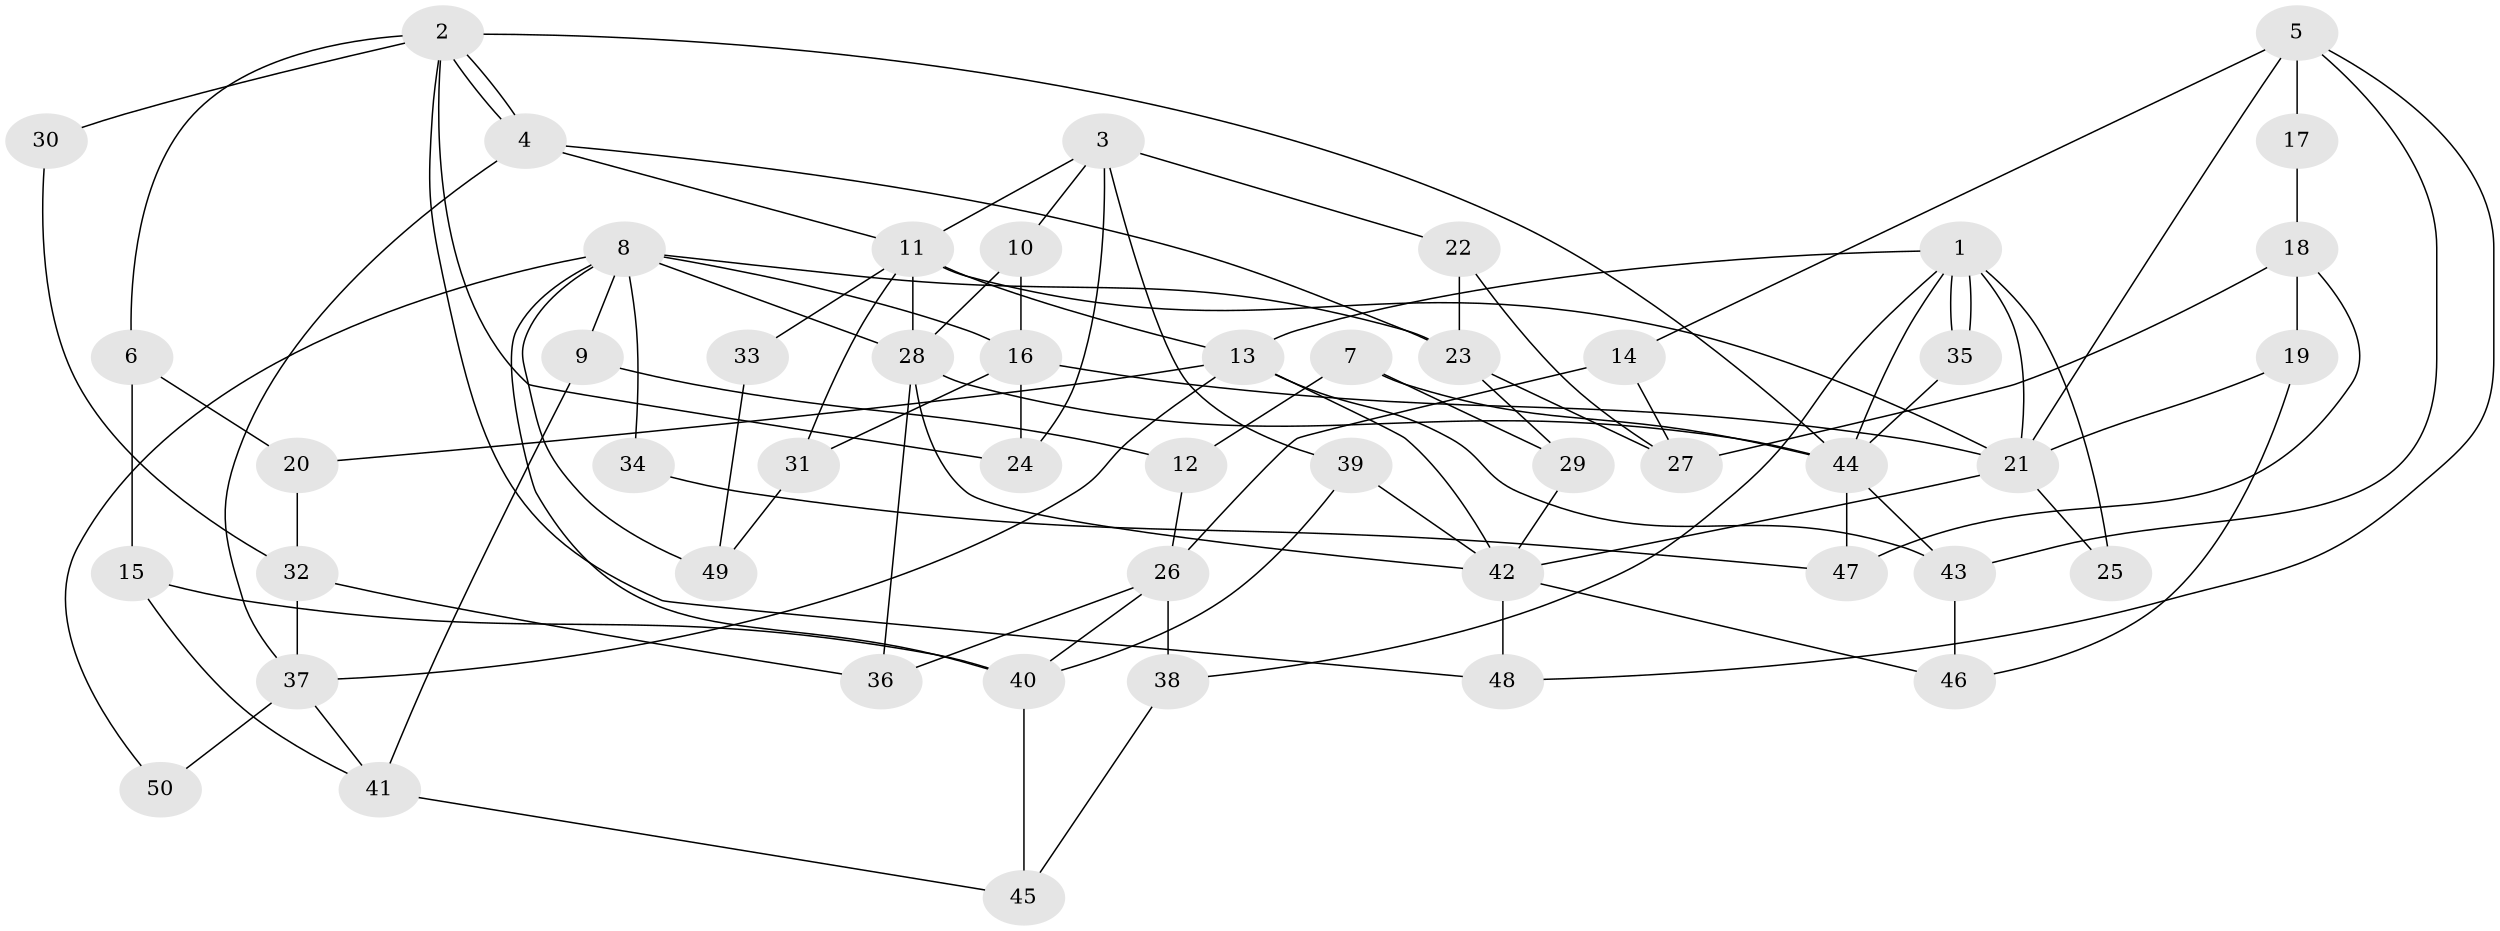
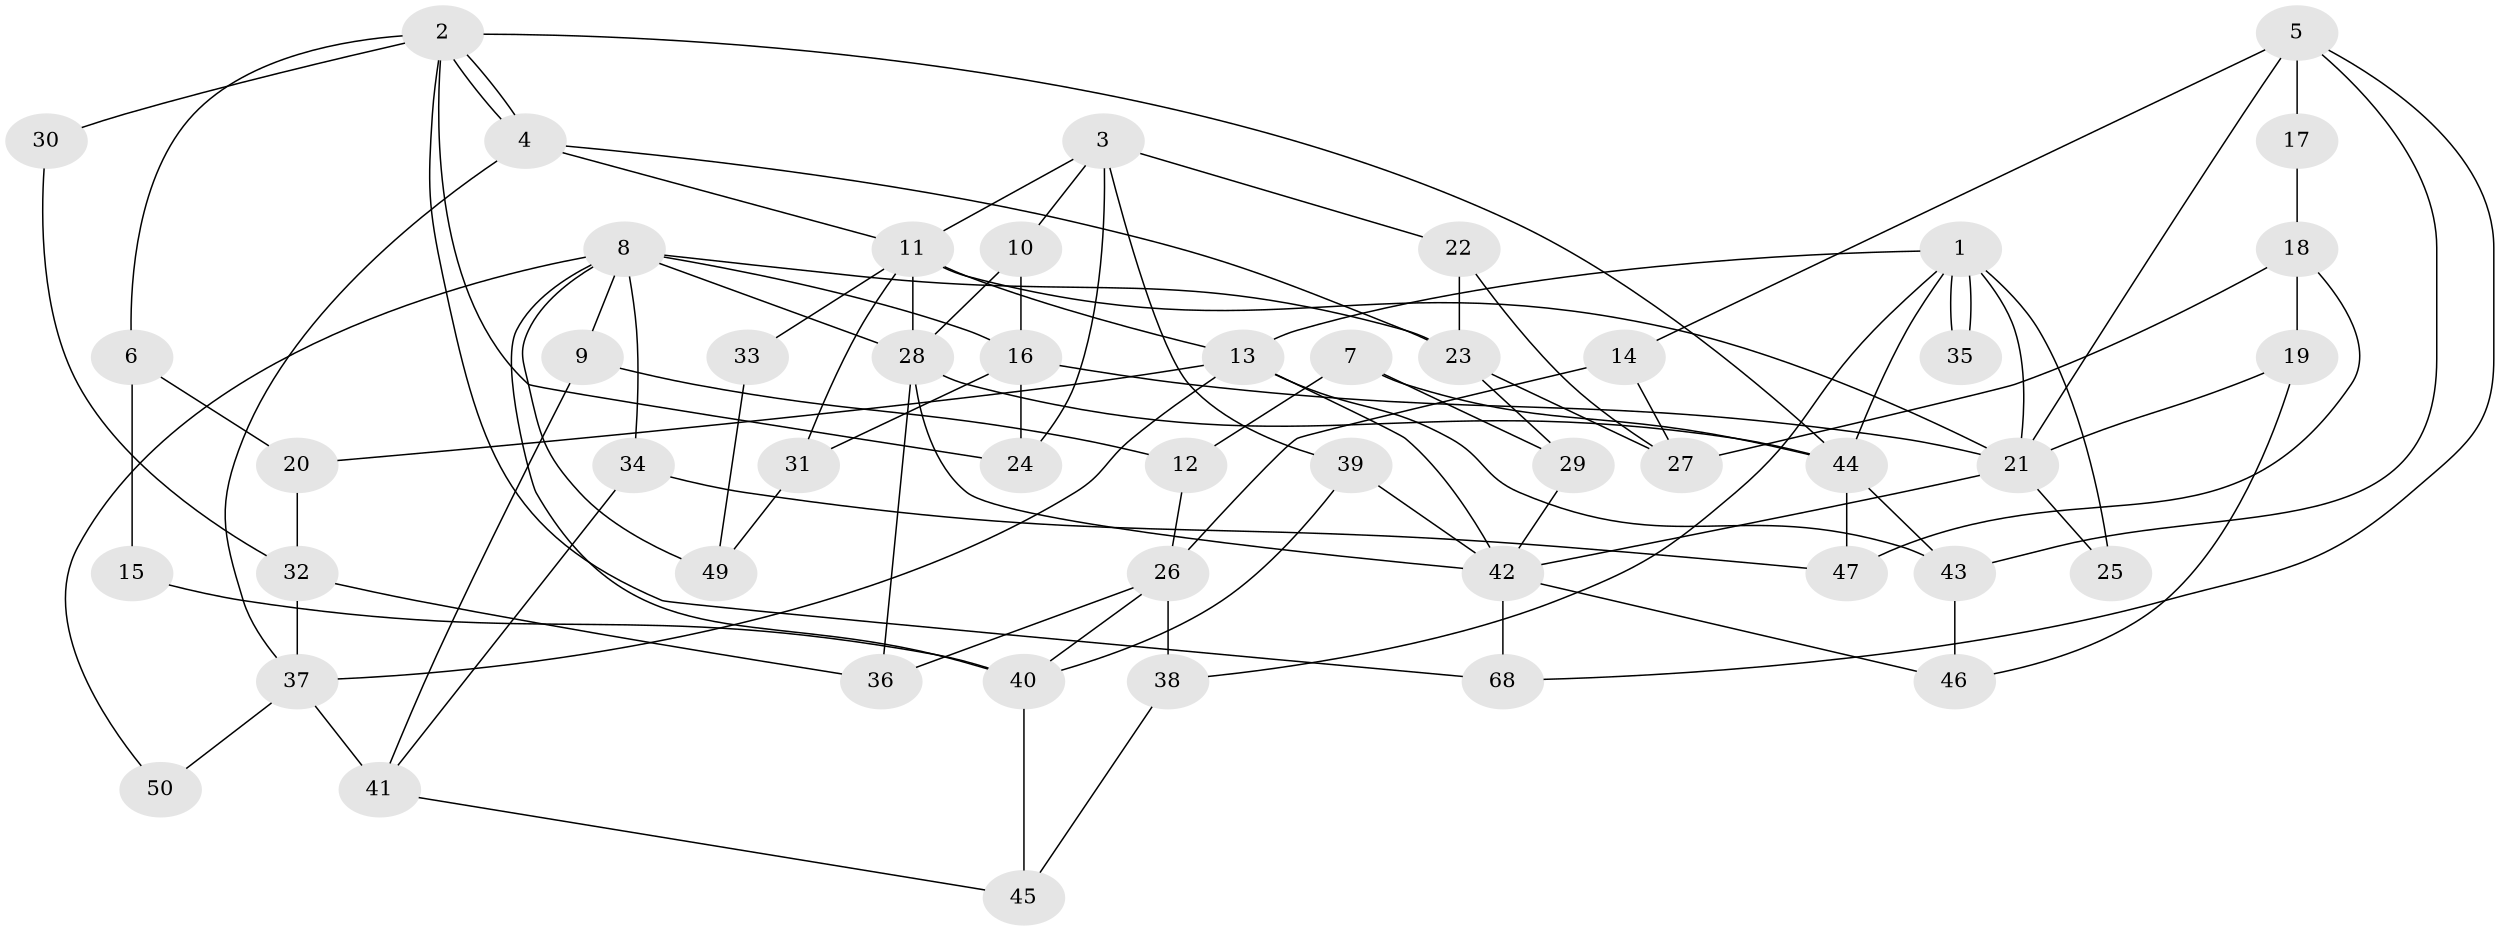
(1917, 399) -> none
(1503, 682) -> (1503, 682)
(235, 701) -> (501, 635)
